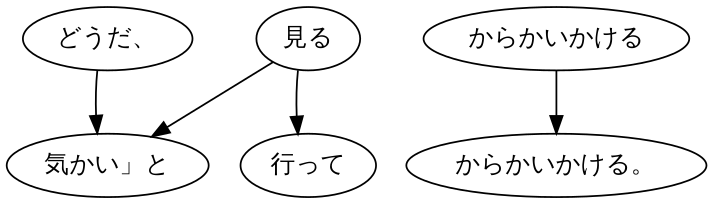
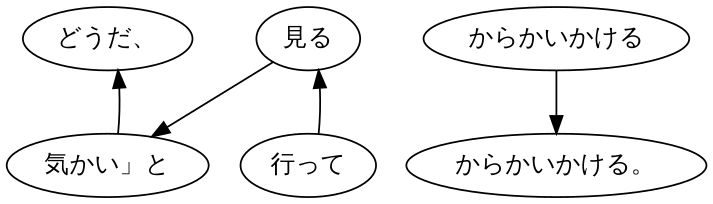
(96, 93) -> (119, 111)
(297, 93) -> (320, 111)
